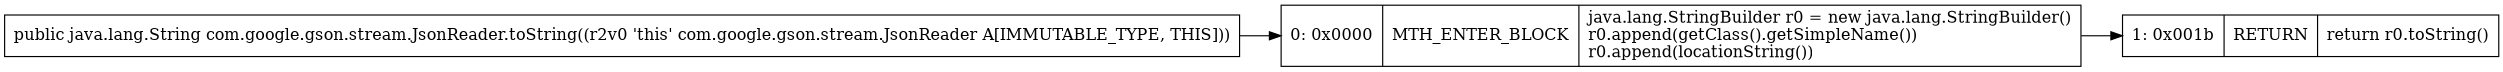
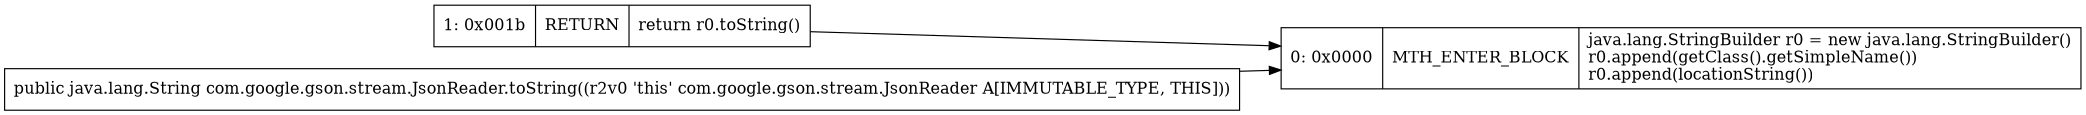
(2096, 36) -> (1040, 39)
